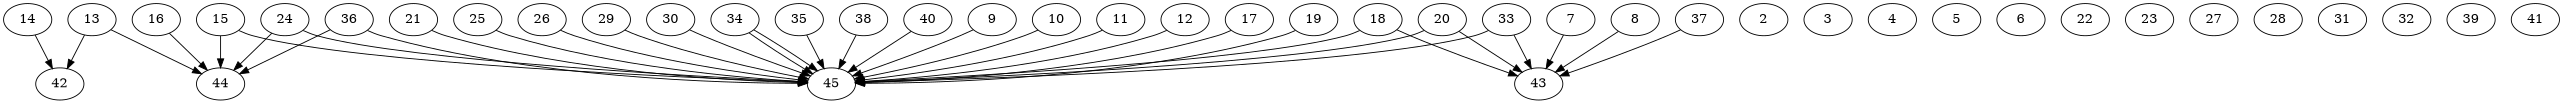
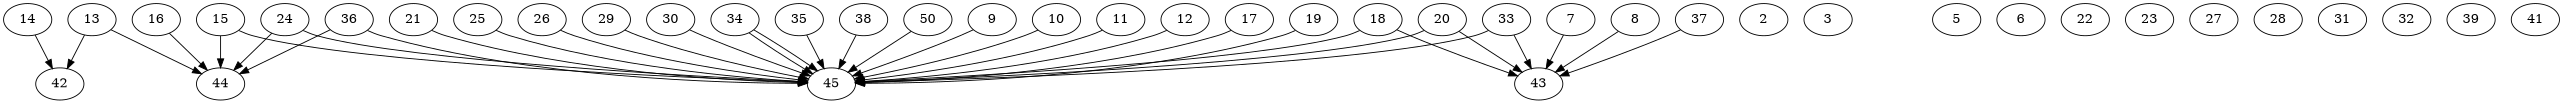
(928, 20) -> (928, 20)
(1892, 20) -> none
